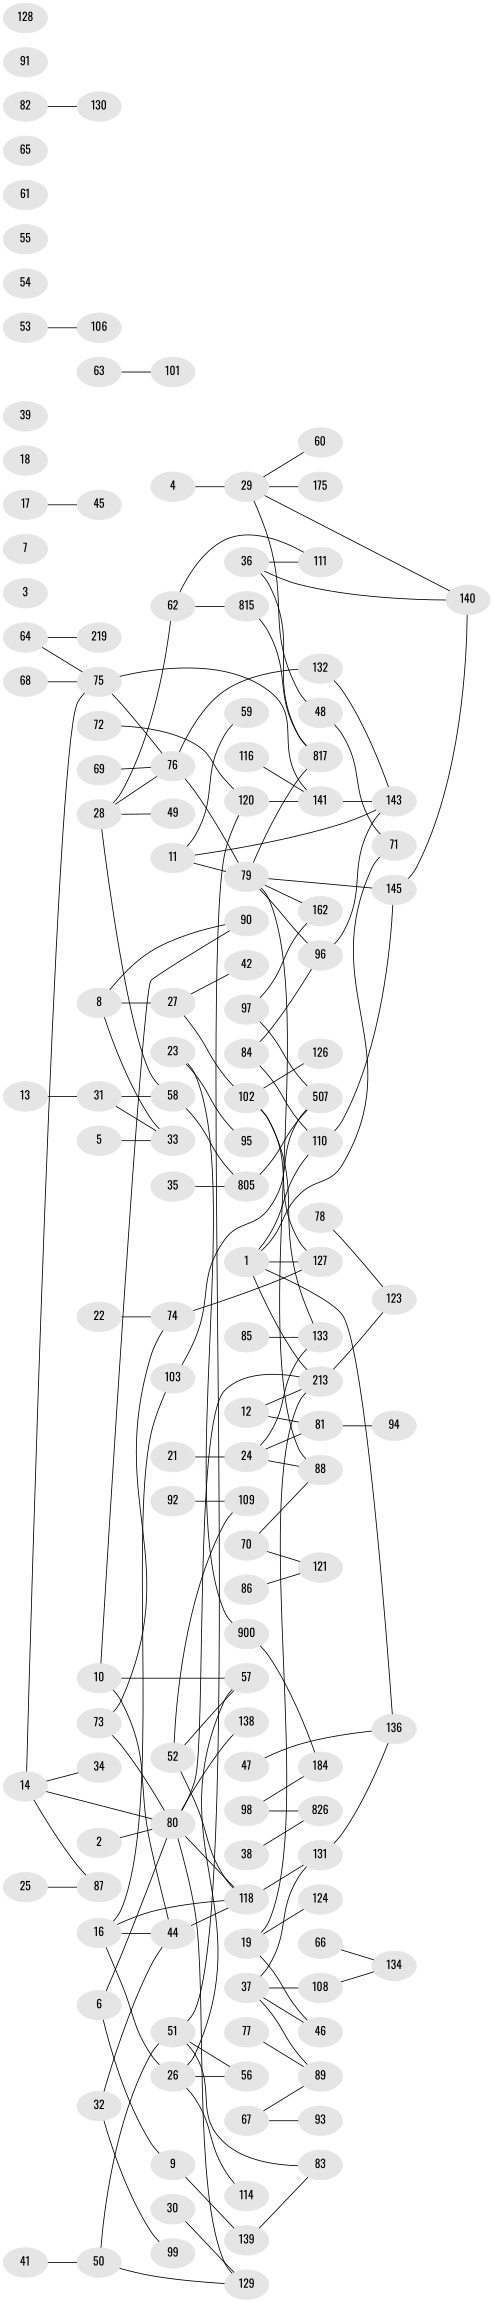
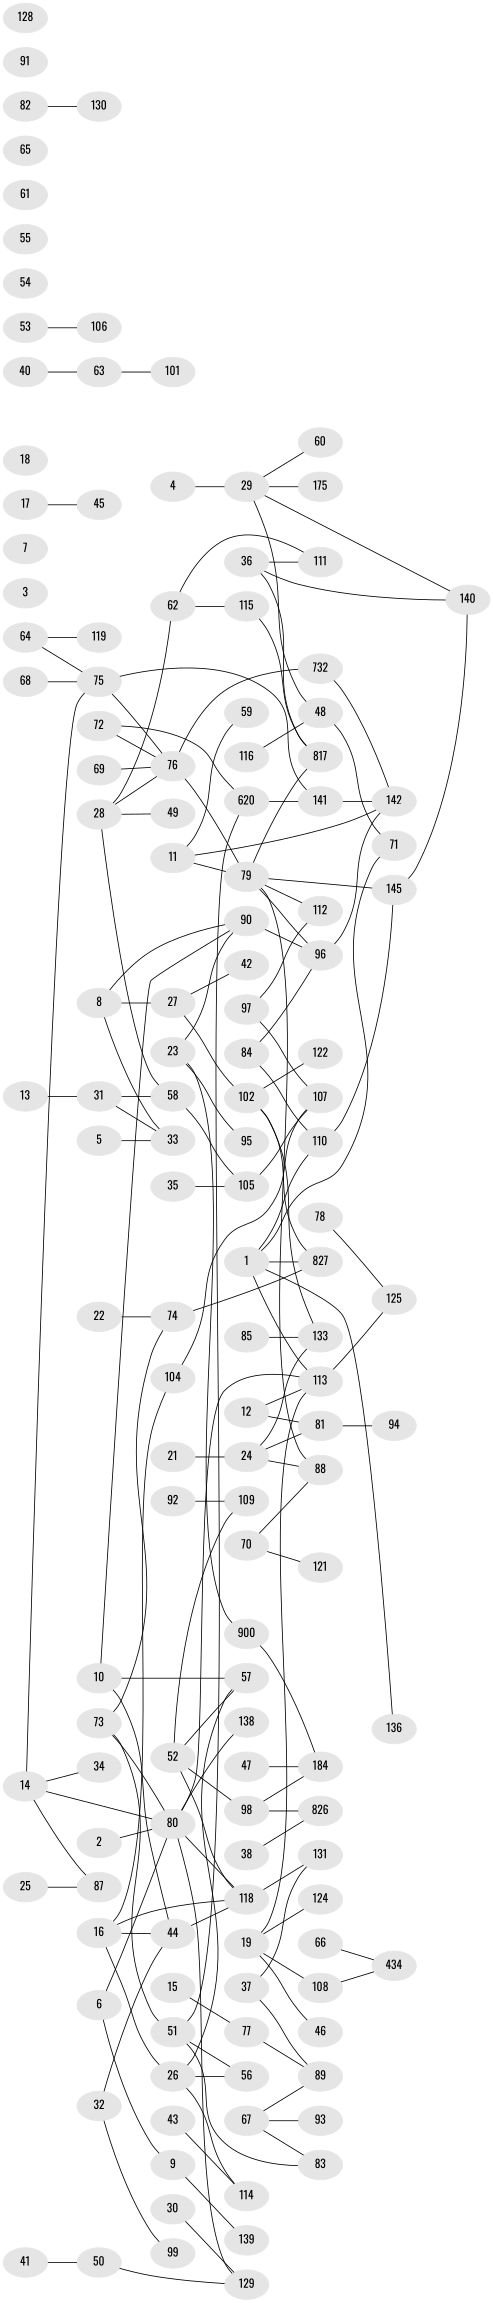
none -> (25, 372)
(25, 416) -> none
(247, 606) -> (247, 606)
(99, 638) -> (99, 638)
(320, 669) -> (320, 669)
none -> (136, 746)
(284, 779) -> (283, 736)
(247, 801) -> (247, 801)
(394, 801) -> (394, 801)
(320, 911) -> (320, 911)
none -> (284, 939)
none -> (207, 992)
(320, 1054) -> (320, 1054)
(320, 1098) -> (320, 1098)
(247, 1187) -> (247, 1187)
(320, 1262) -> (320, 1262)
(394, 1300) -> (394, 1300)
(173, 1378) -> (173, 1378)
(320, 1382) -> (320, 1382)
(247, 1590) -> none
(317, 1740) -> (281, 1767)
none -> (210, 1784)
(365, 1795) -> none
(394, 1966) -> (394, 1966)
none -> (173, 1988)
(278, 1988) -> (284, 1966)
(284, 2010) -> none
none -> (173, 2121)
(118, 2142) -> (136, 1878)
(284, 2203) -> (284, 2143)
